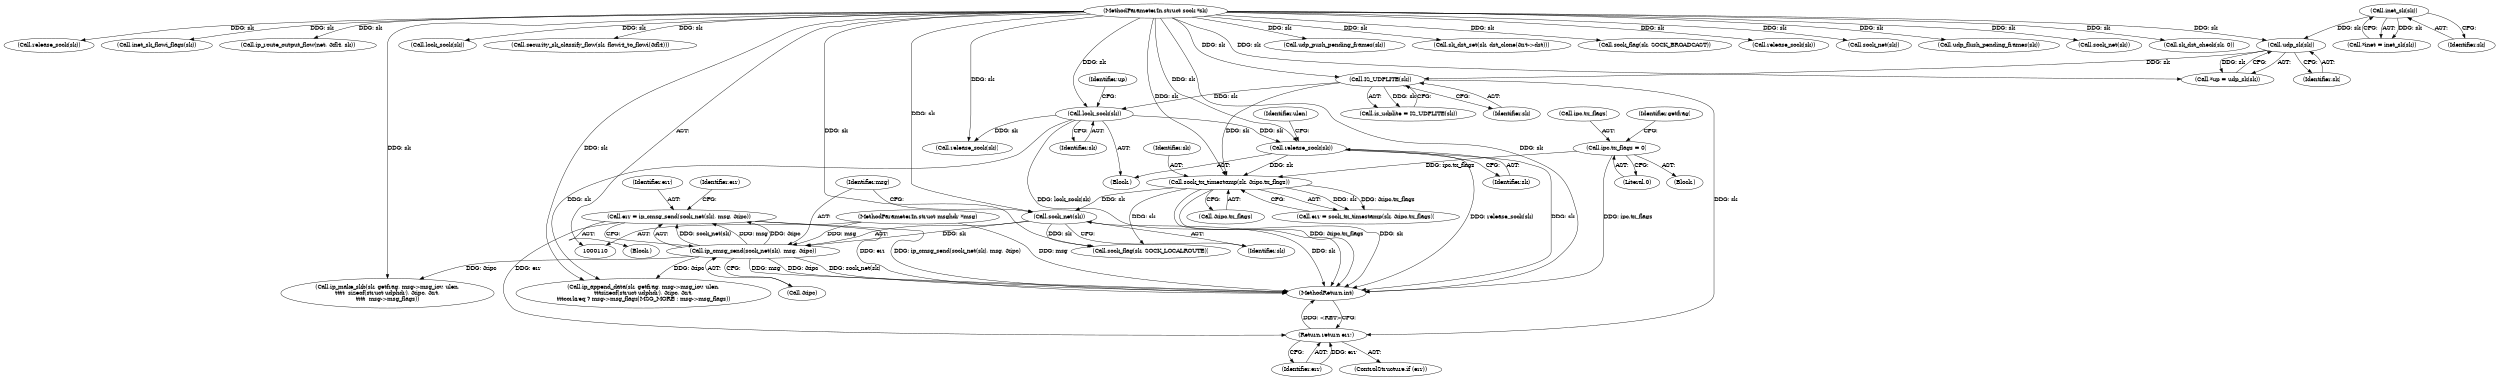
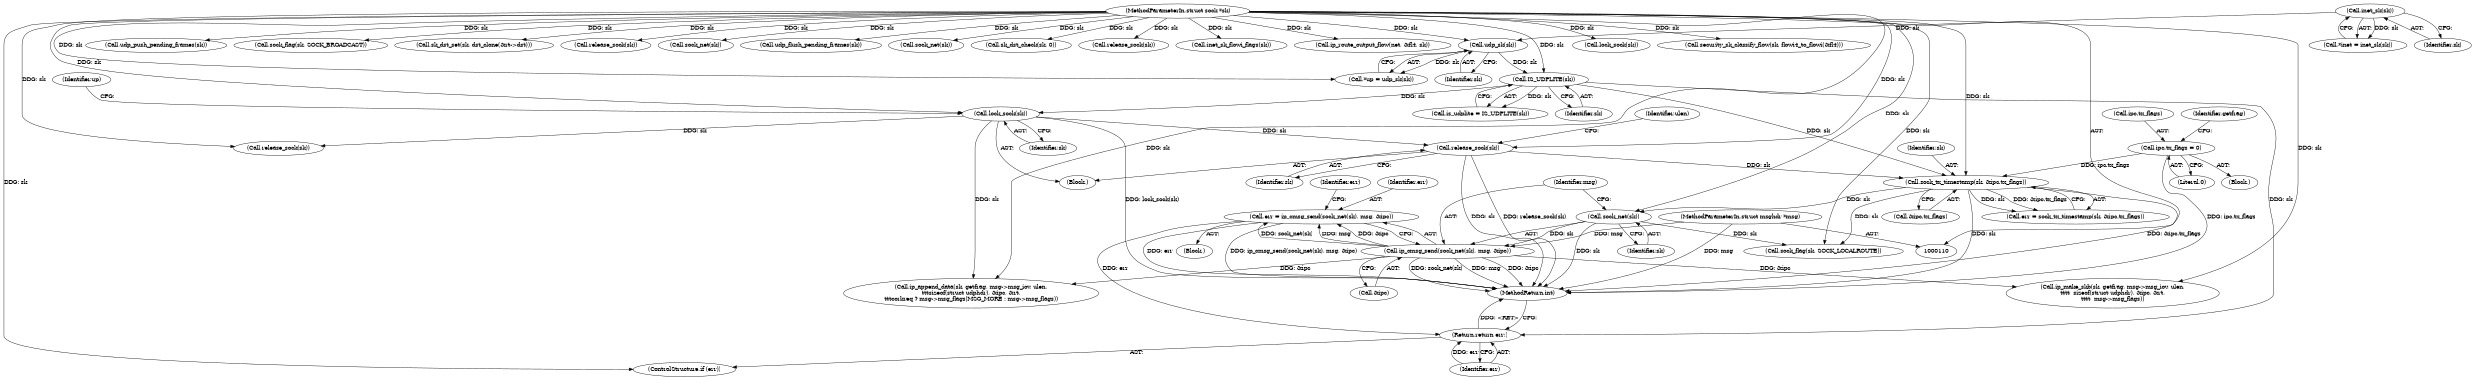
(1476, 146) -> (40, 25)
